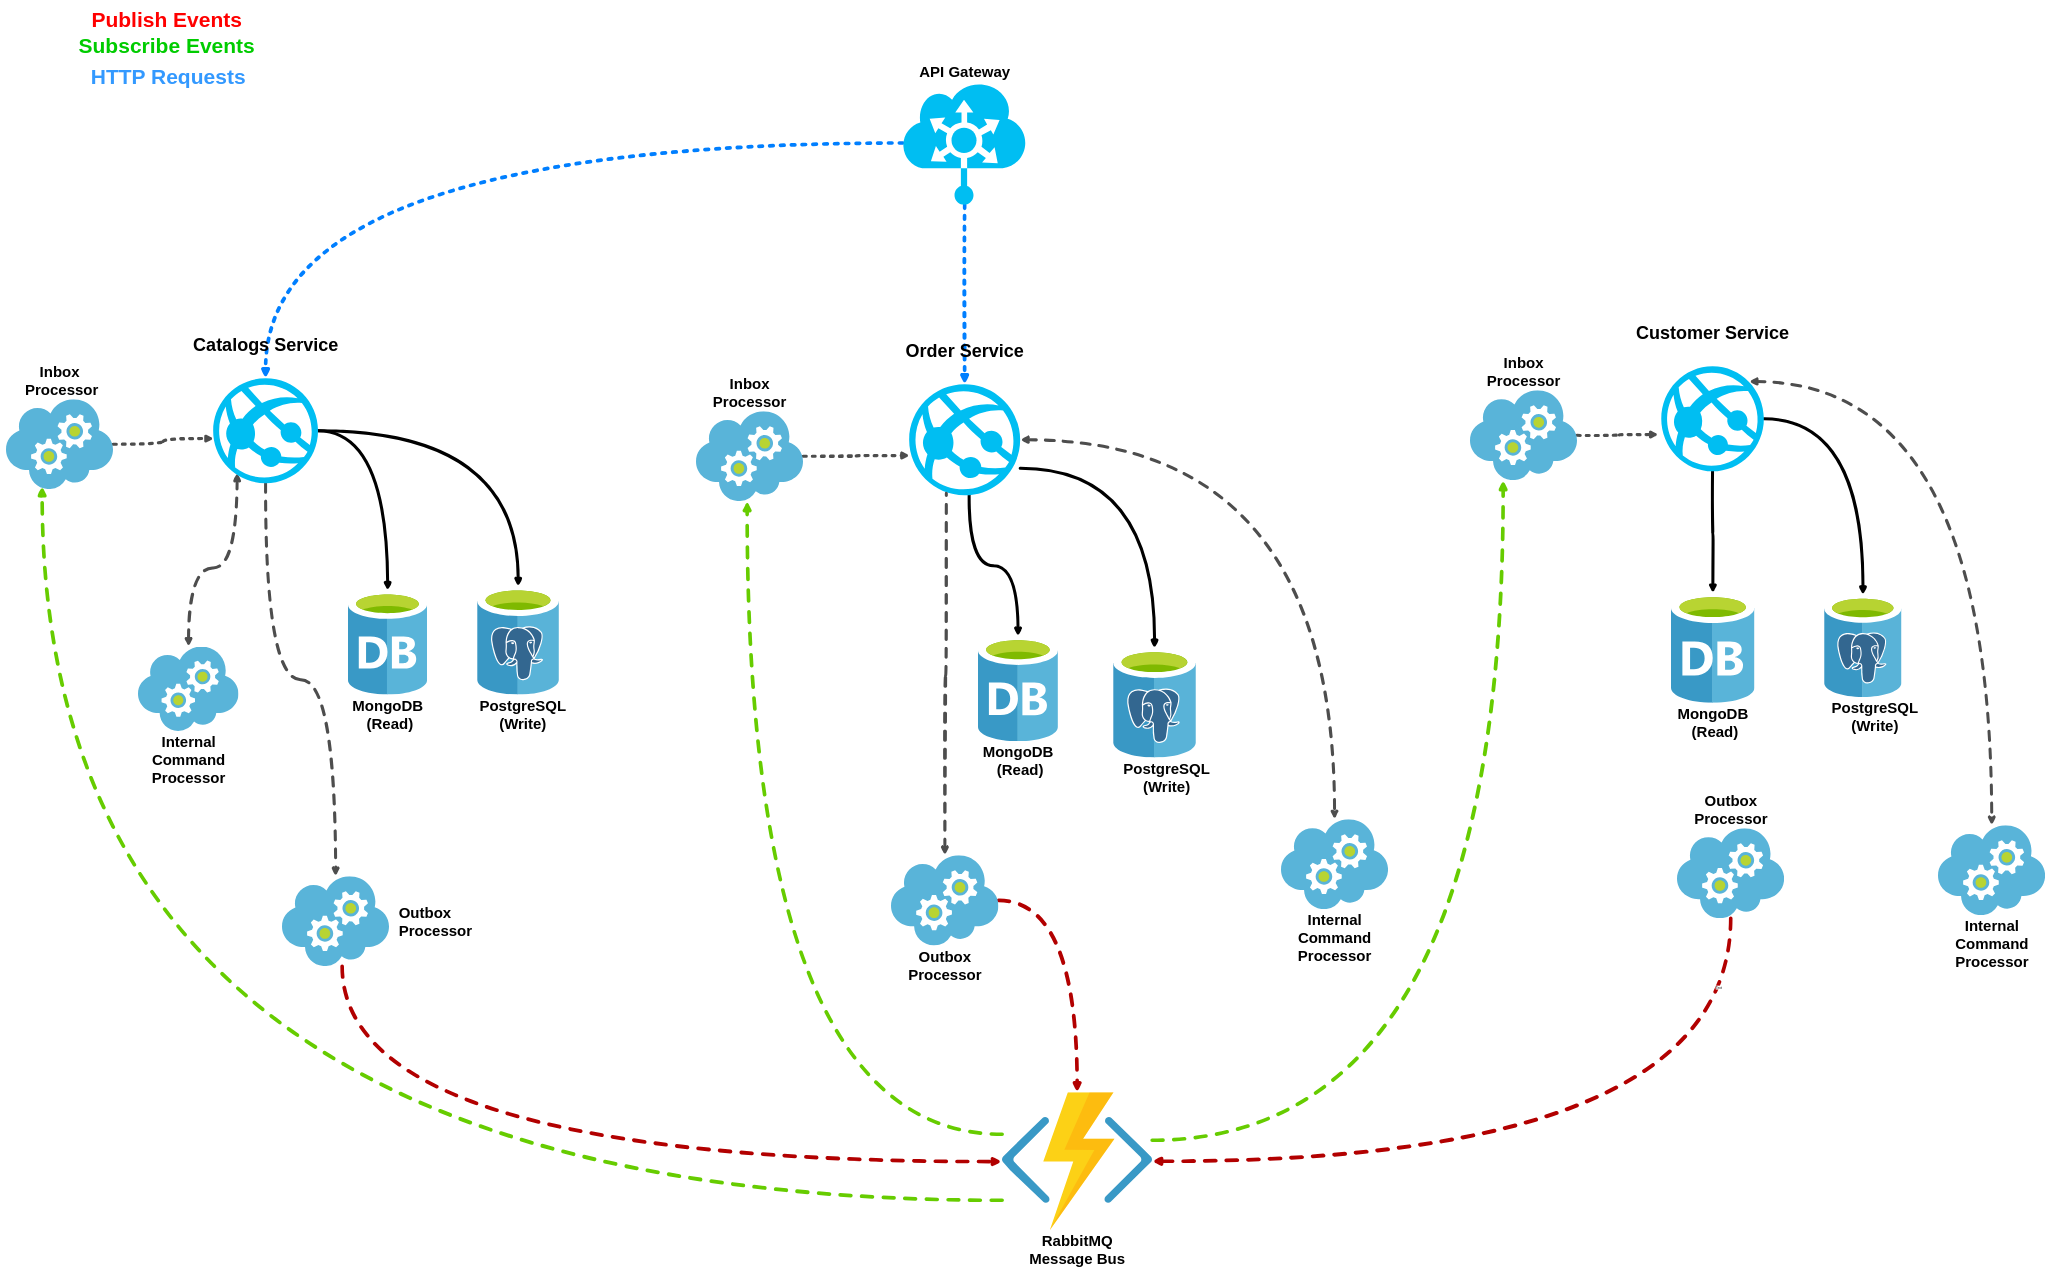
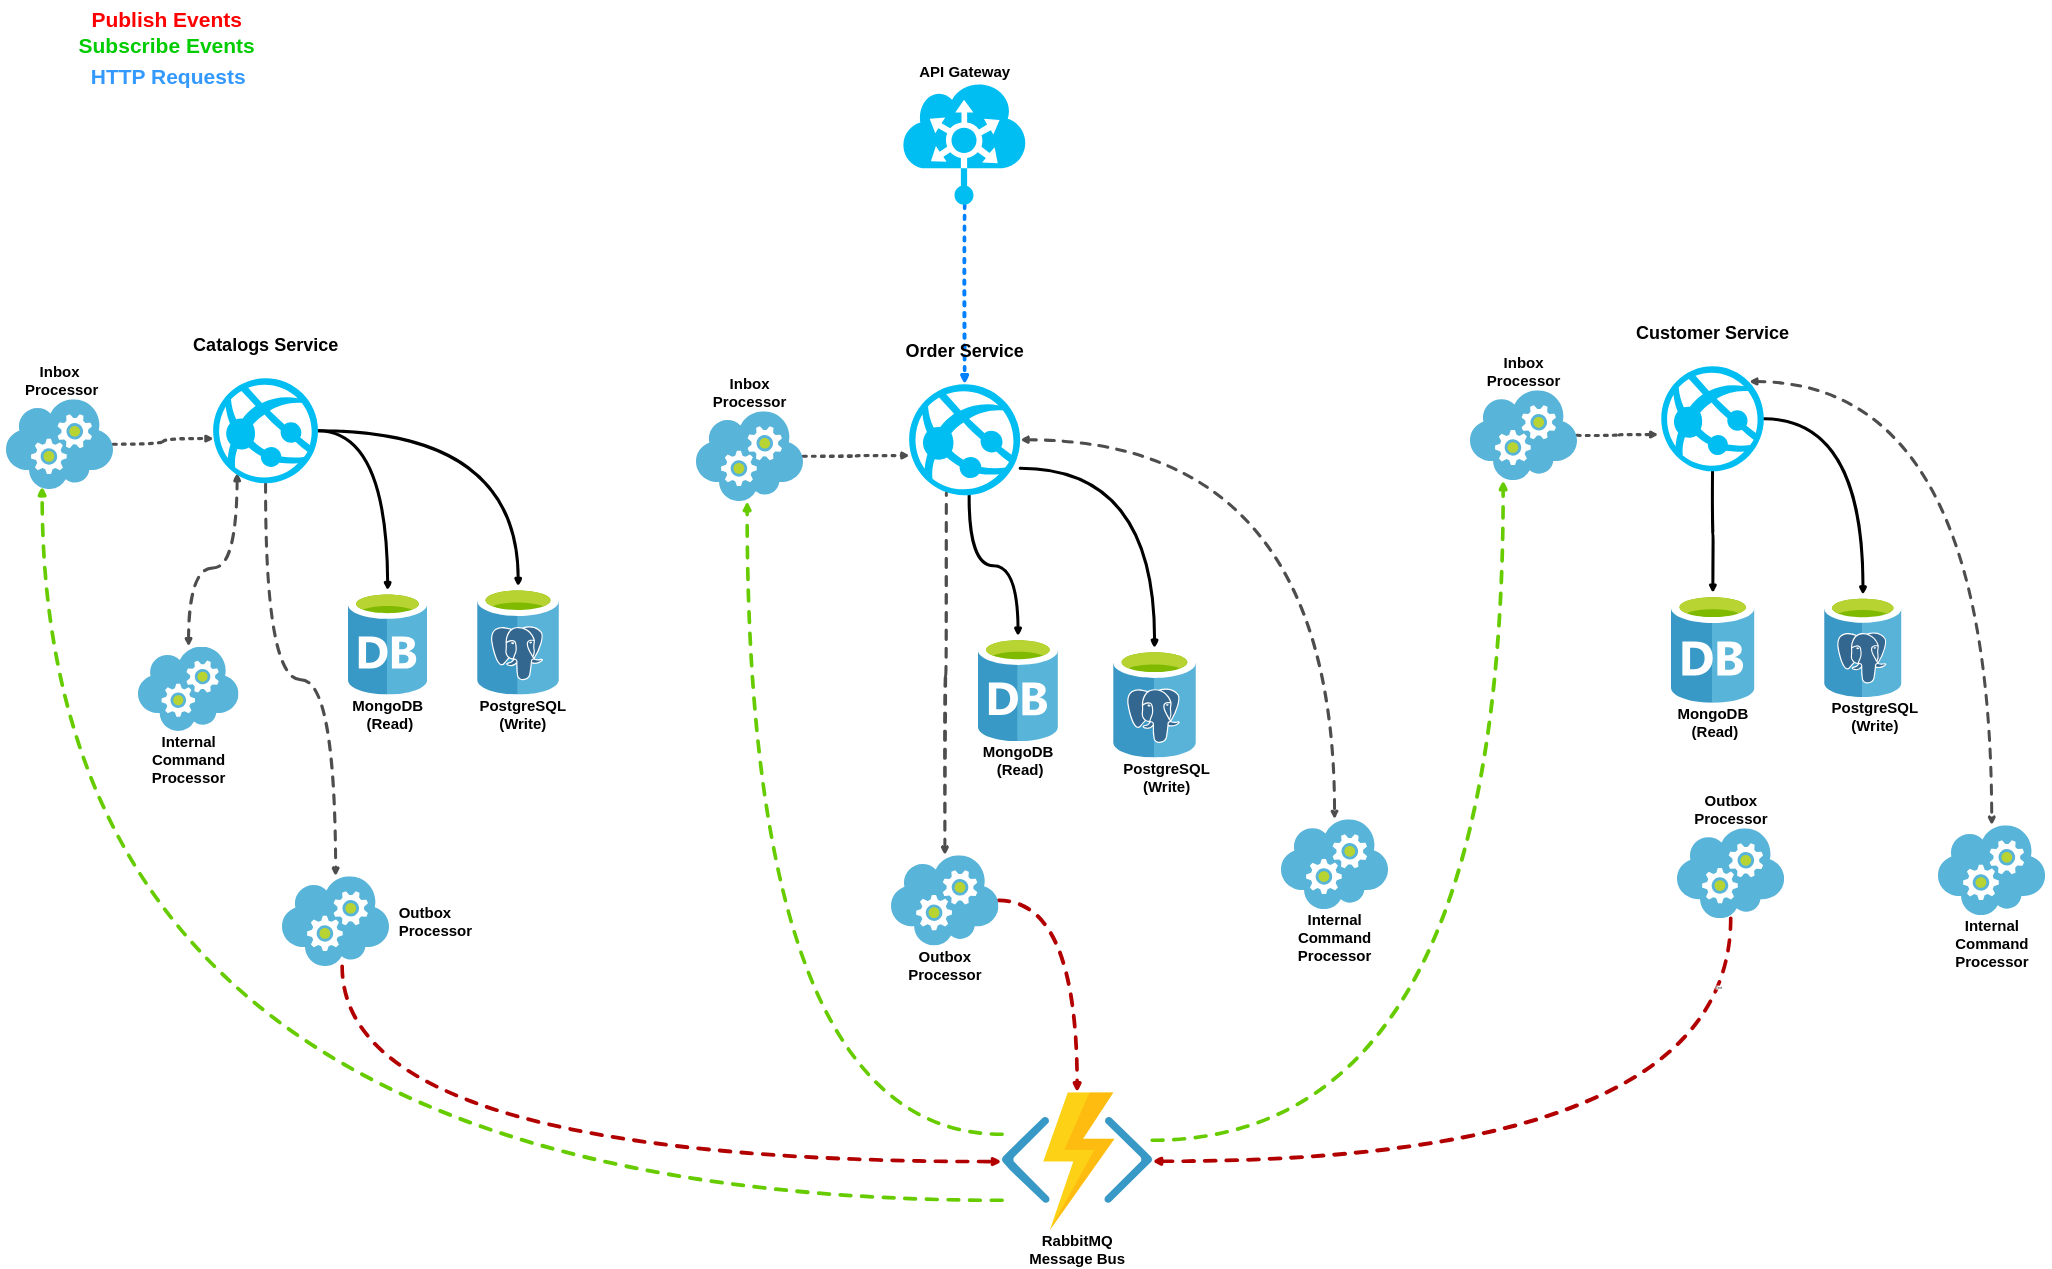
(540, 170) -> none
